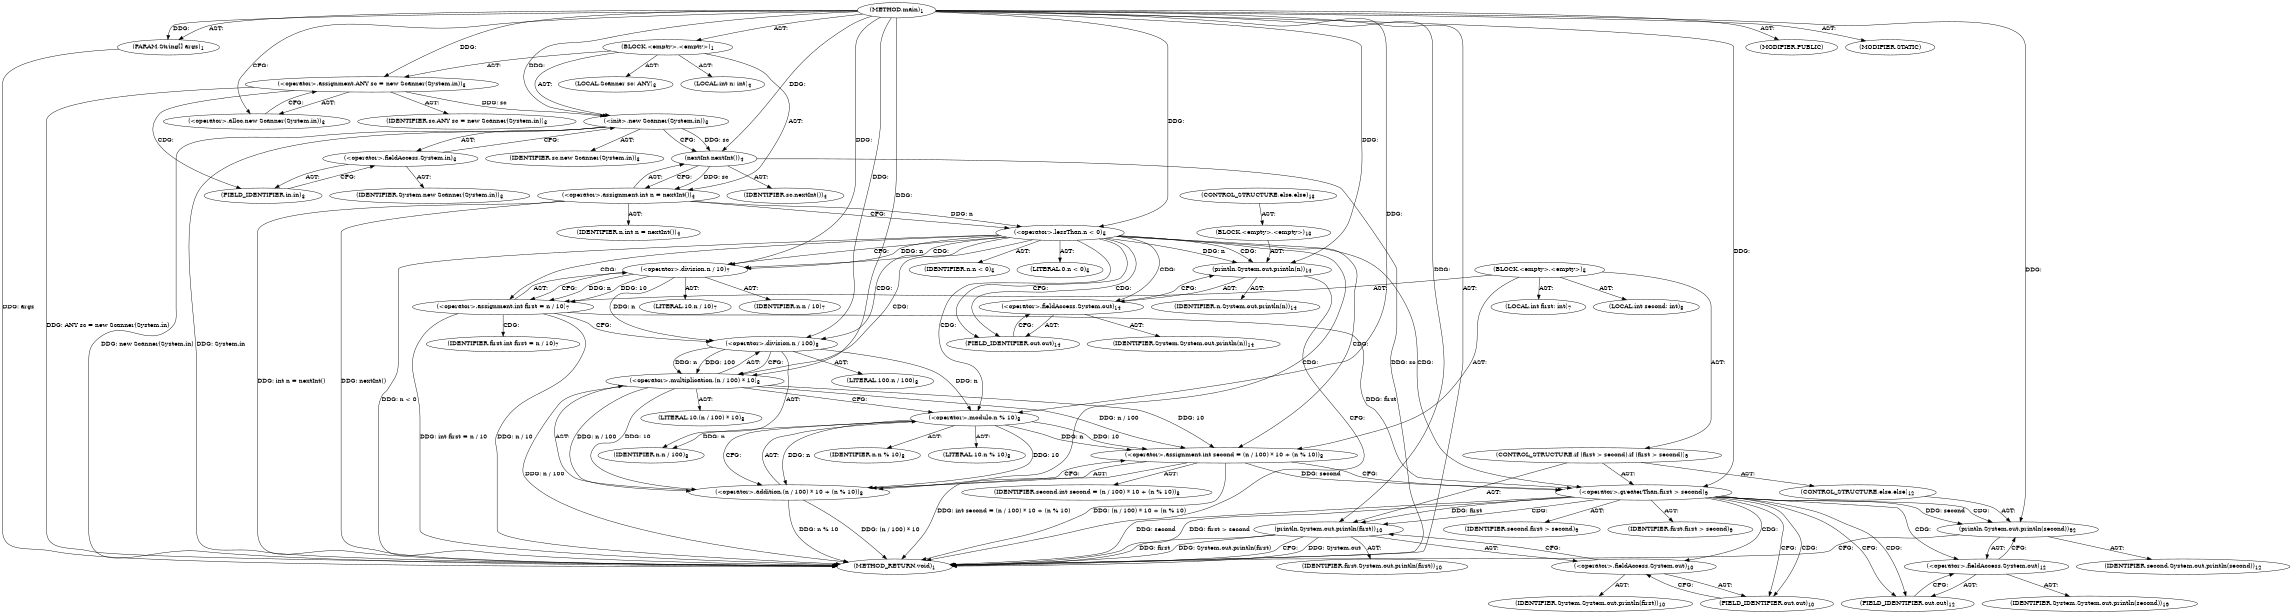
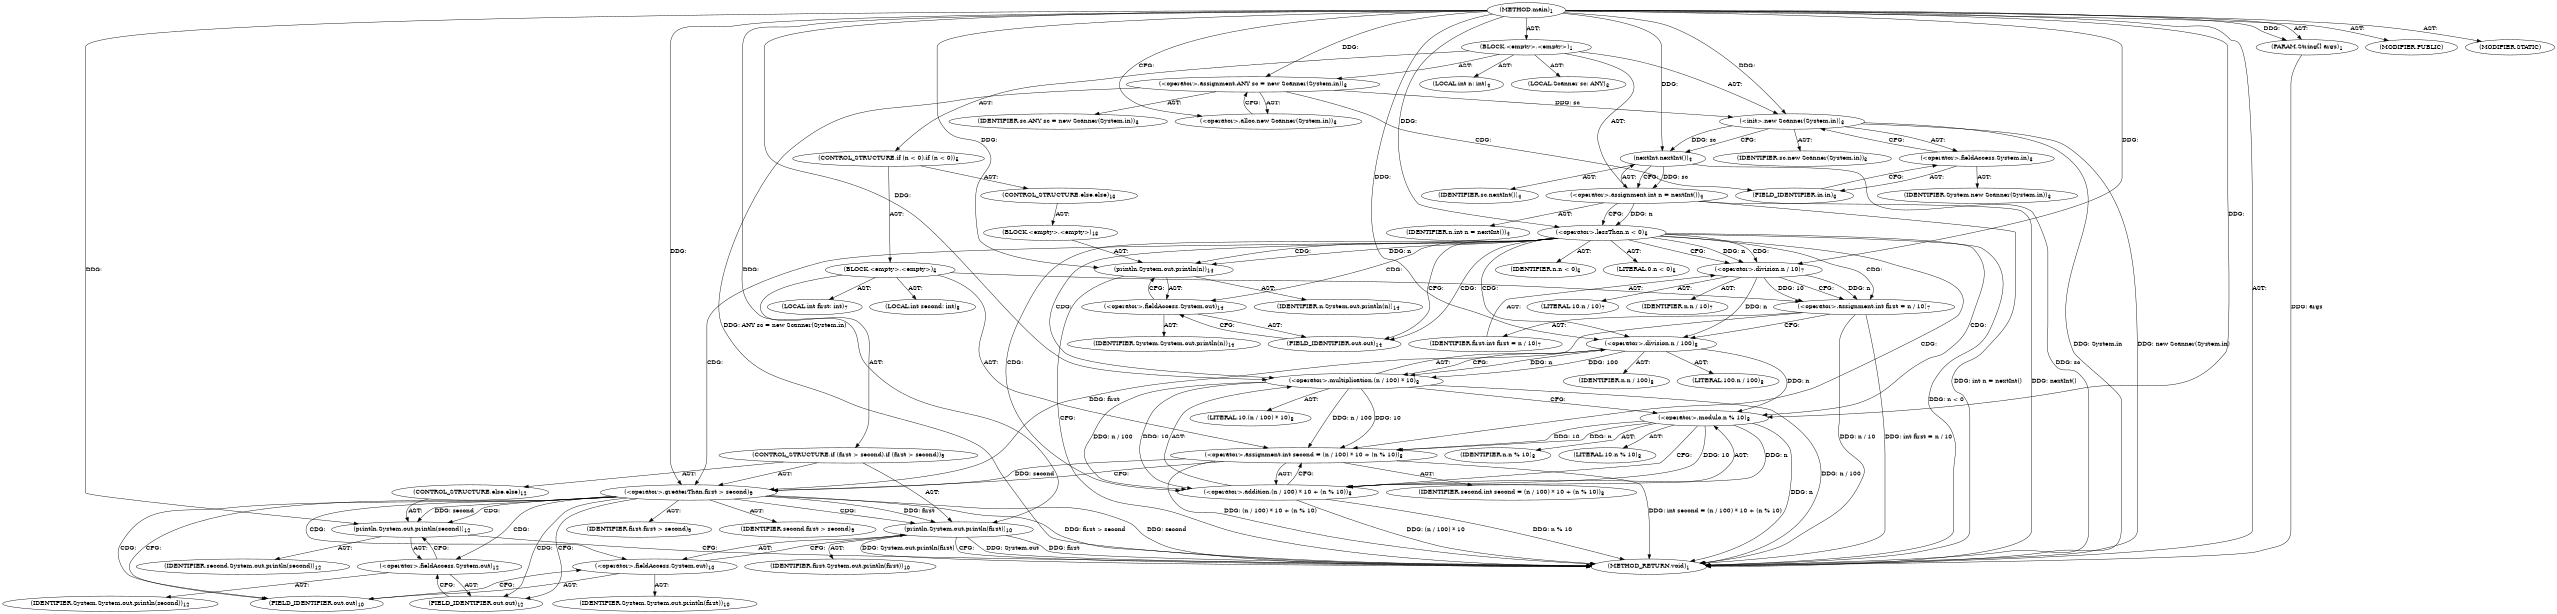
none -> (889, 159)
(566, 278) -> (1569, 292)
(512, 326) -> (1560, 326)
(794, 427) -> (1785, 509)
(2073, 529) -> (467, 529)
(2166, 603) -> (186, 603)
